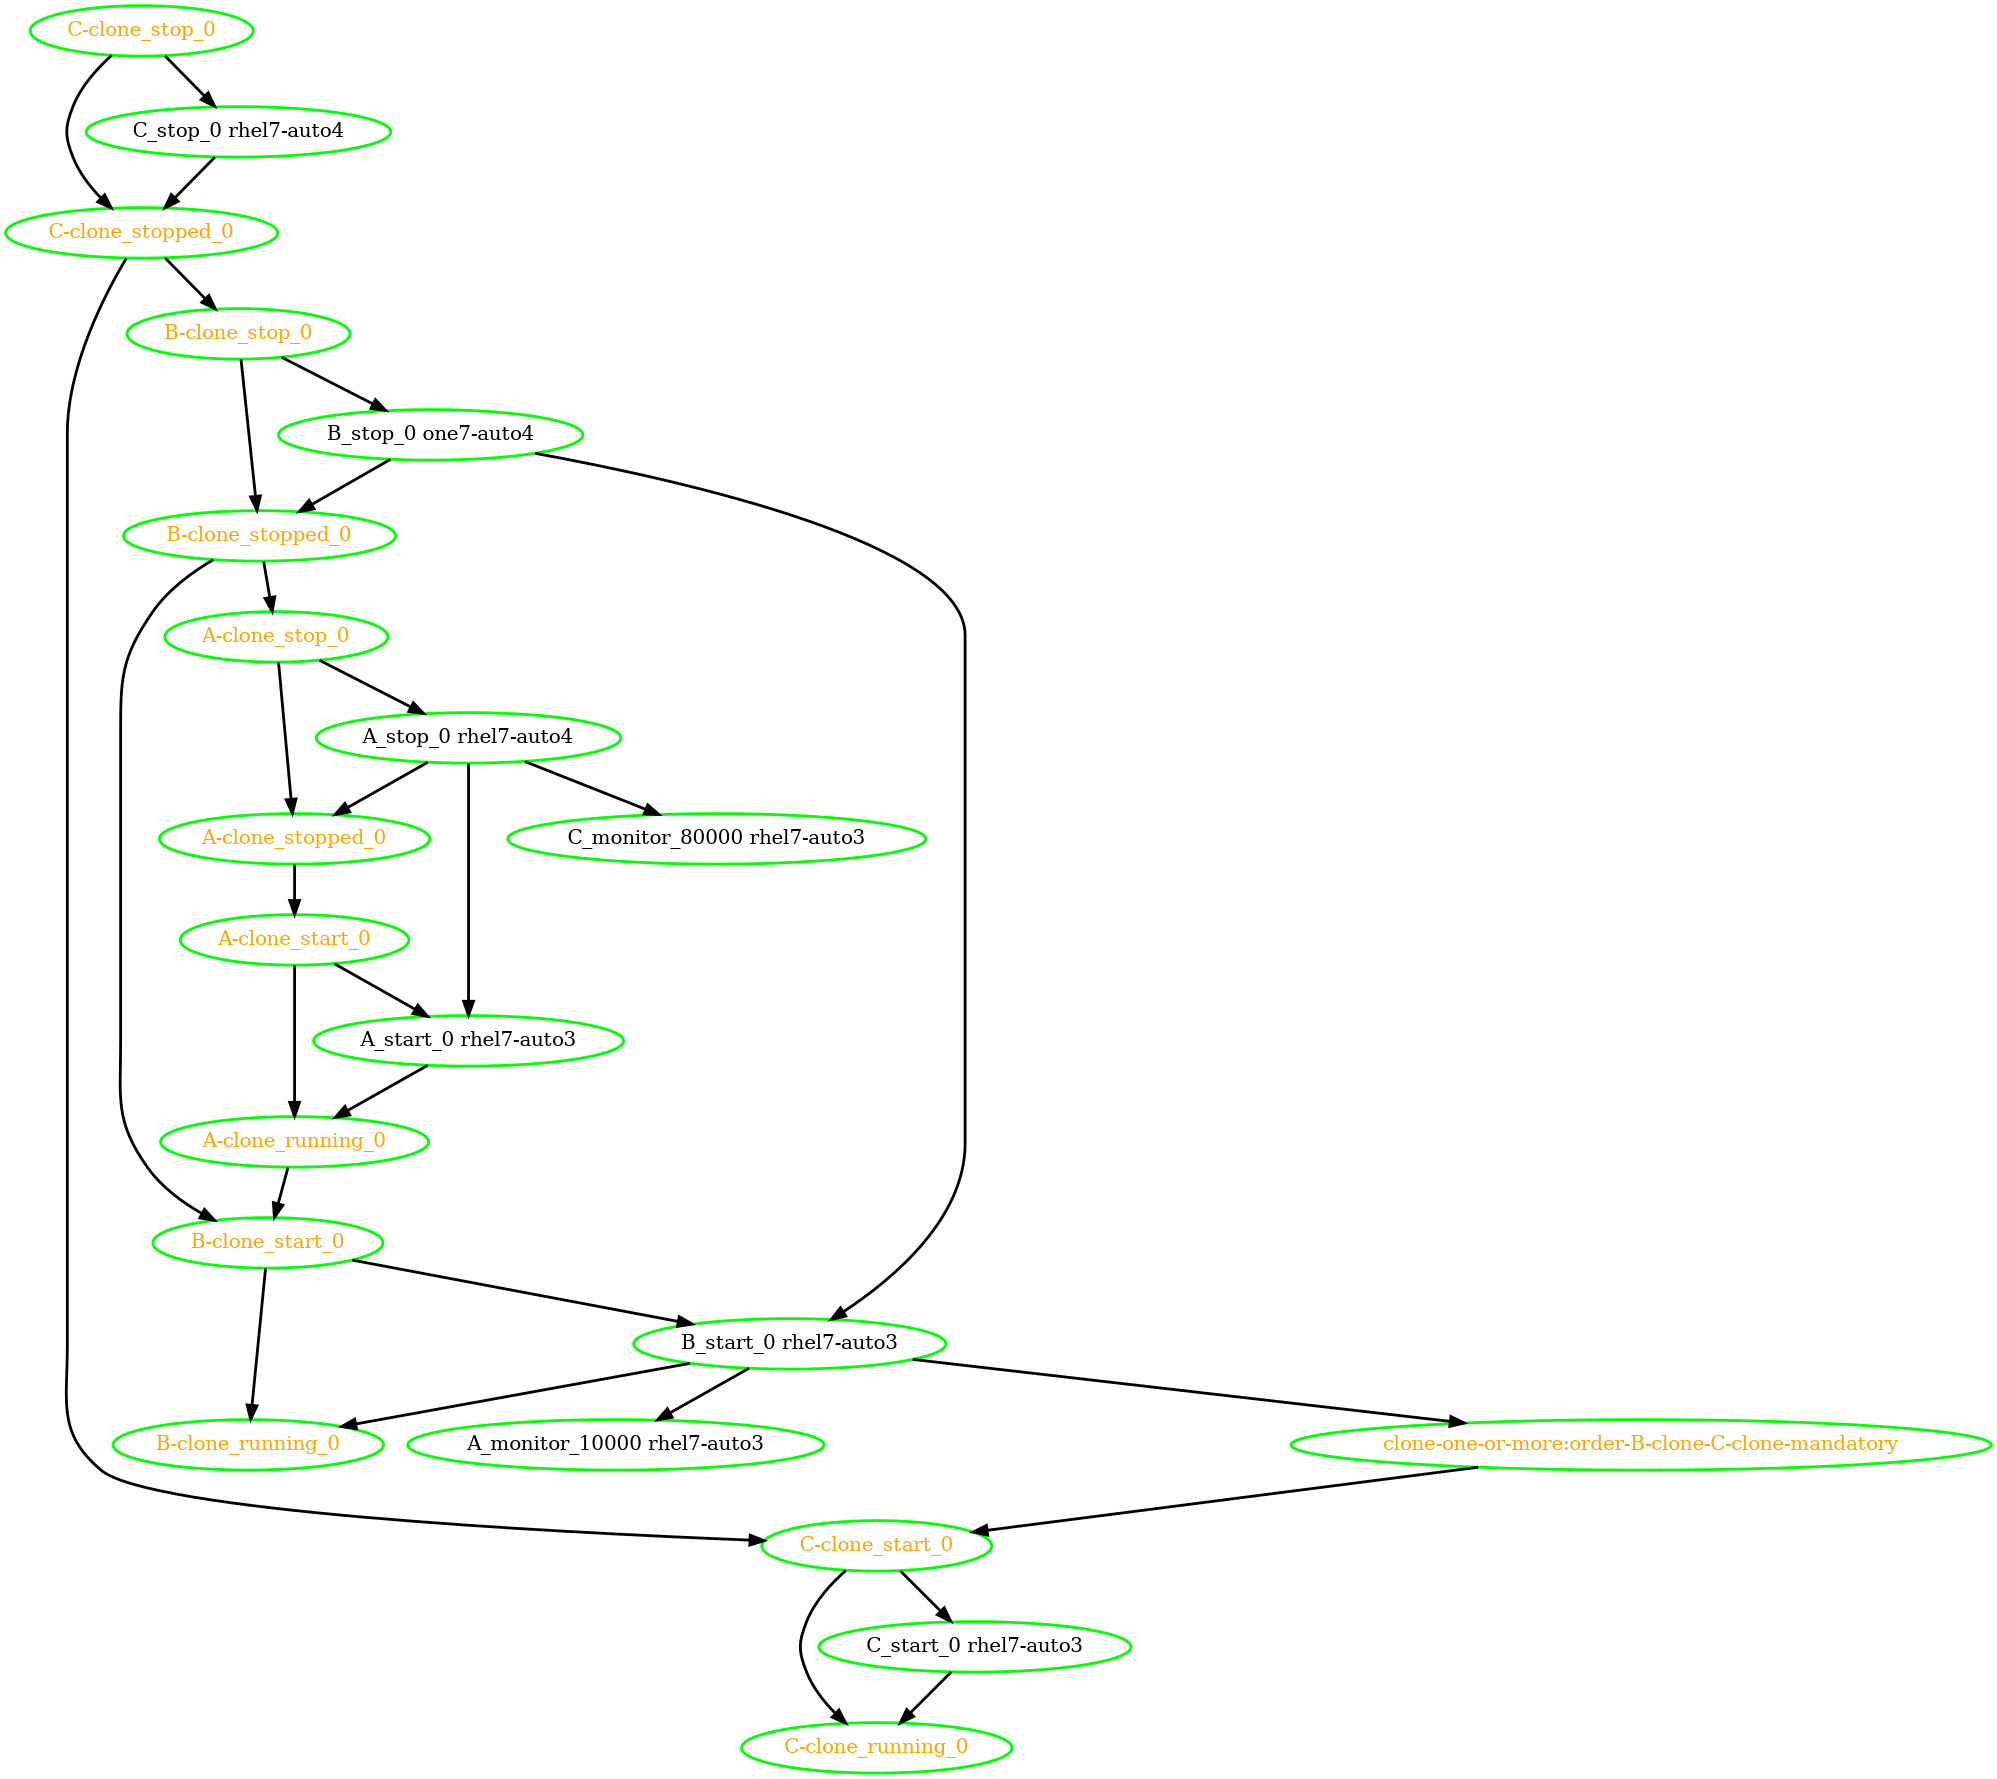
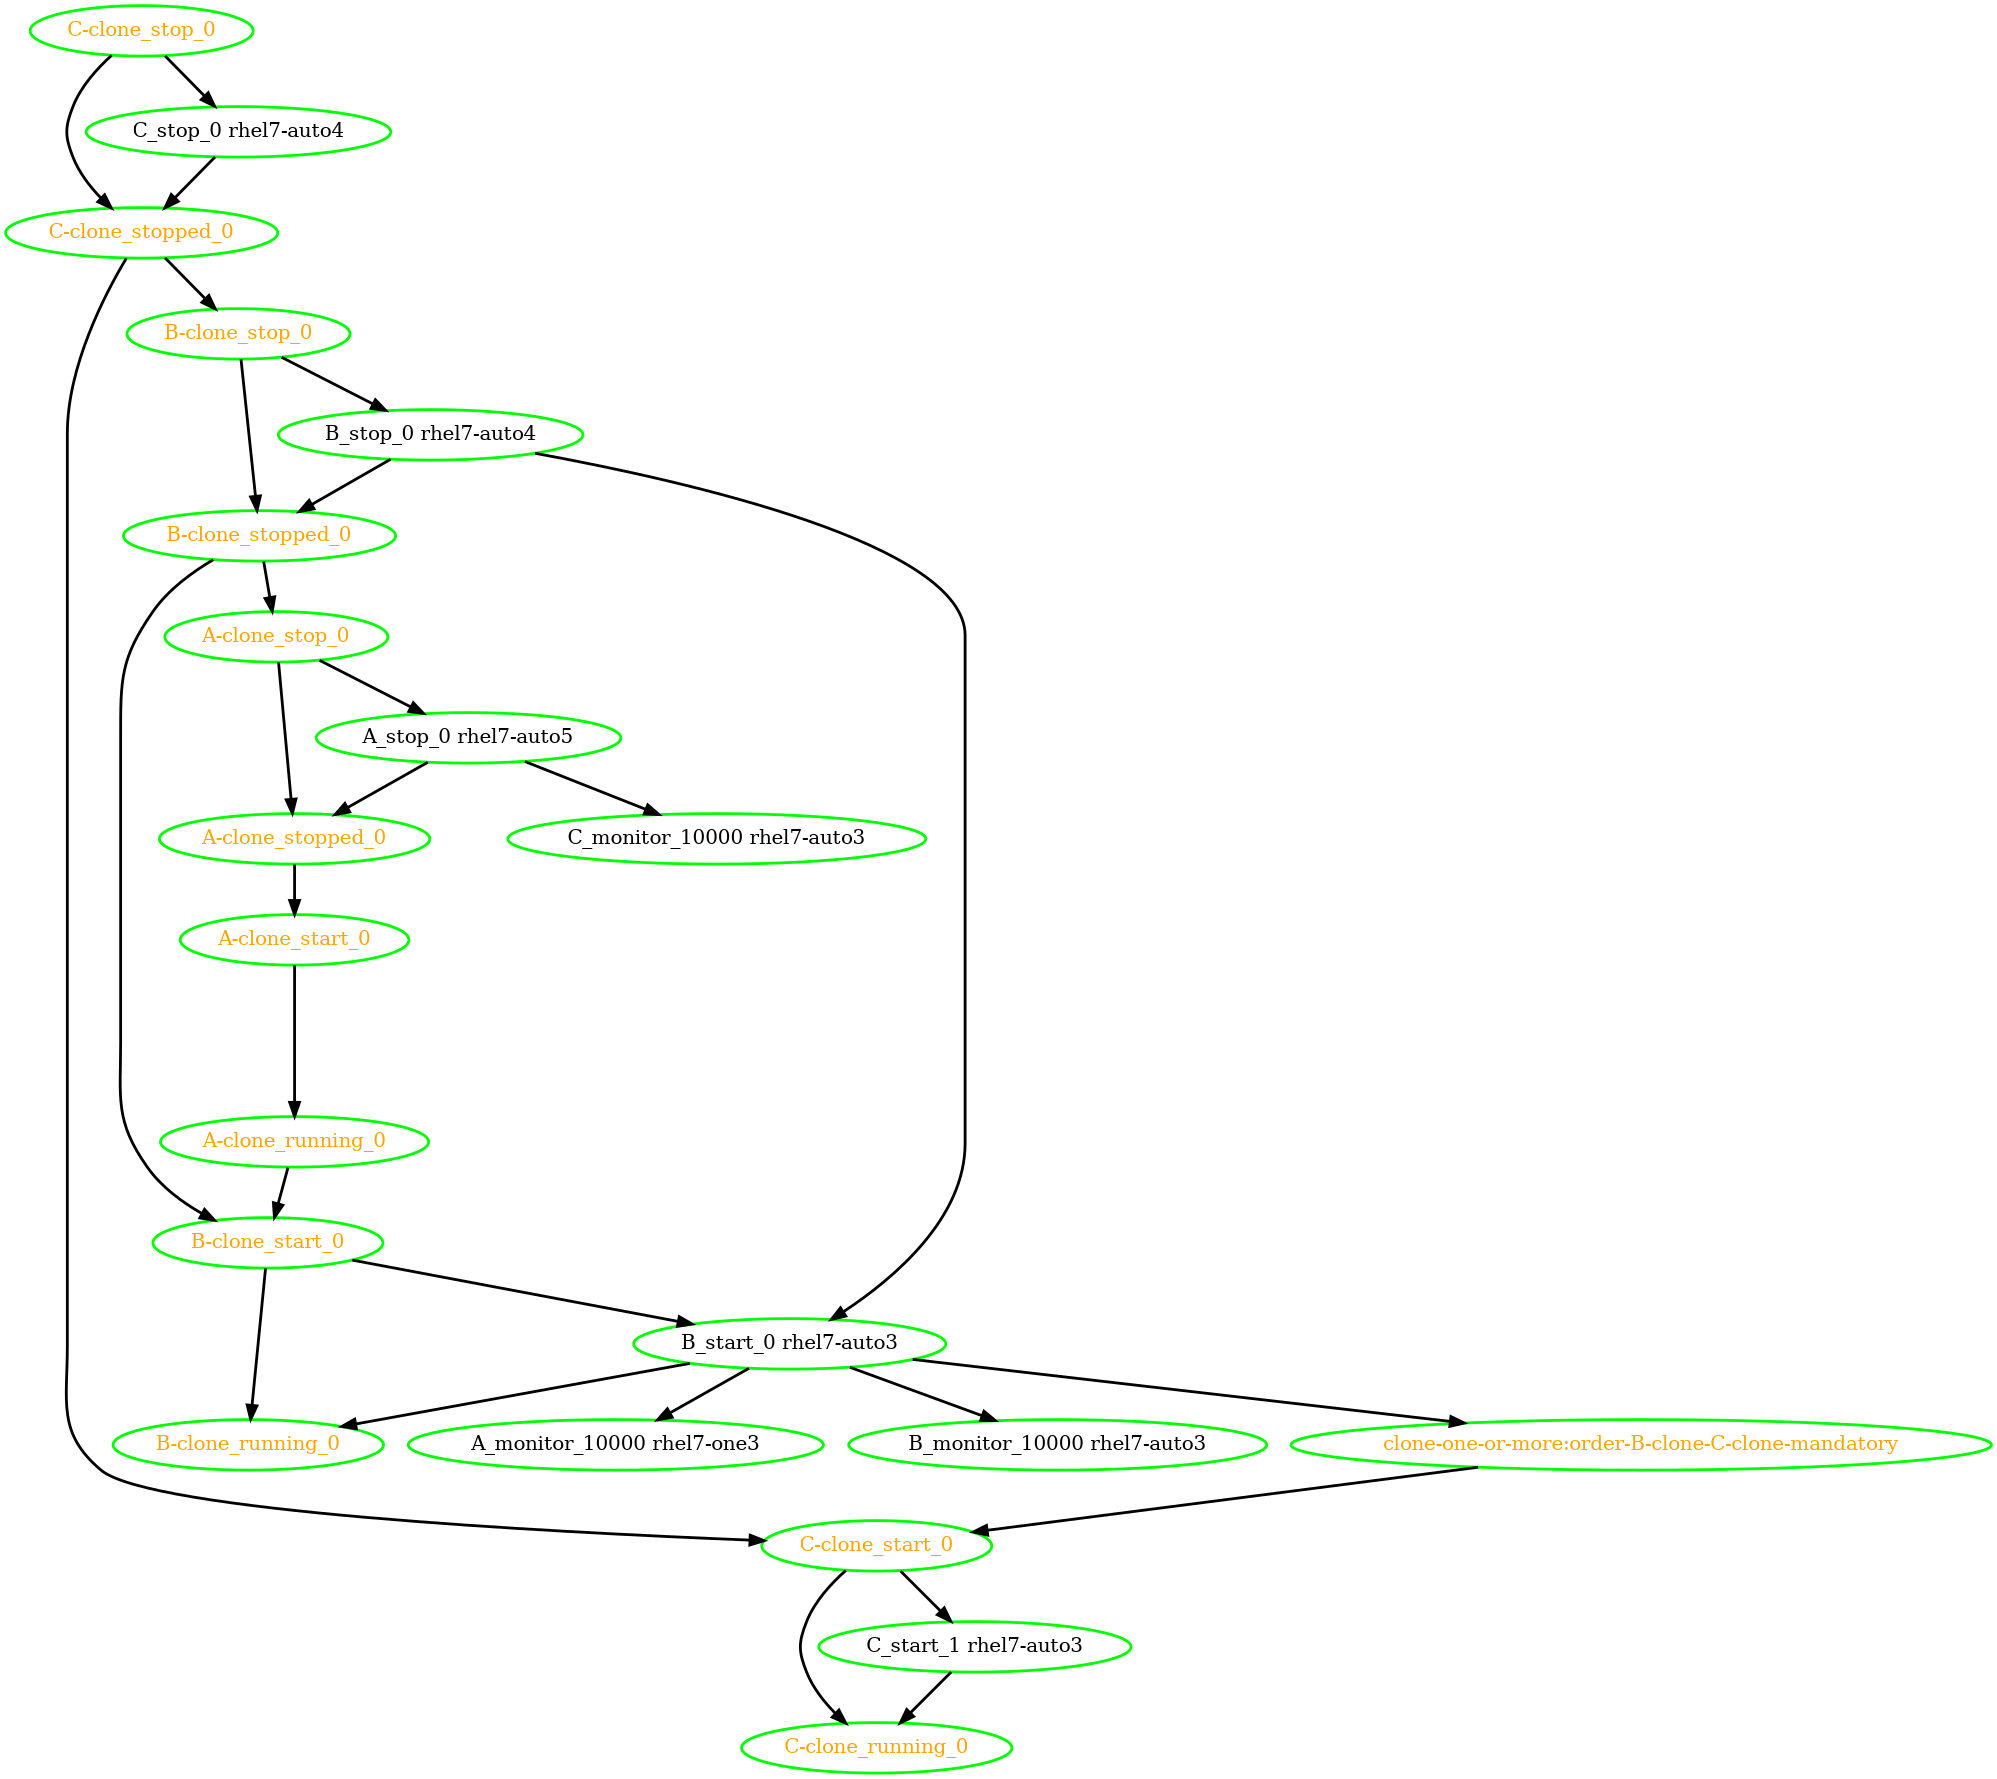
(431, 435) -> (431, 435)
(469, 738) -> (469, 738)
(717, 839) -> (717, 839)
(469, 1041) -> none
(616, 1445) -> (616, 1445)
none -> (1058, 1445)
(975, 1647) -> (975, 1647)
